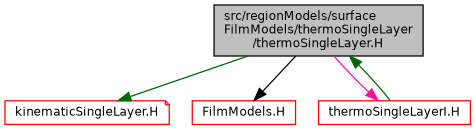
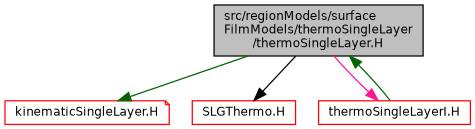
(244, 113) -> (244, 113)
